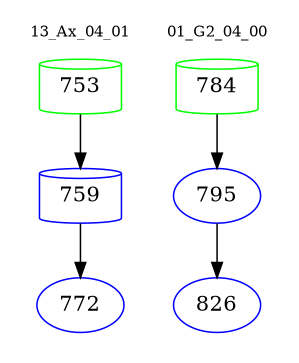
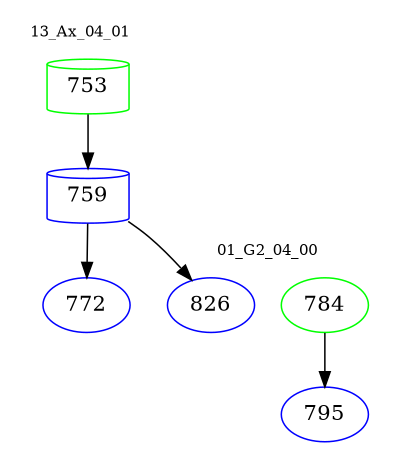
(217, 87) -> (325, 305)
(217, 243) -> (165, 252)
